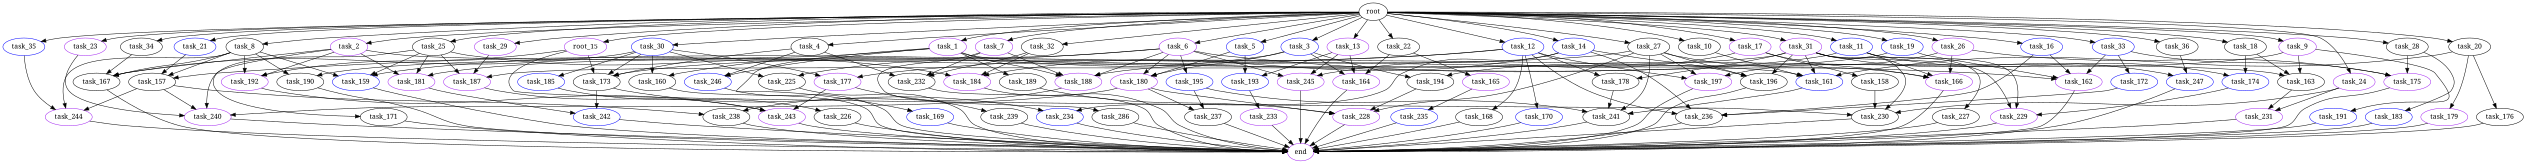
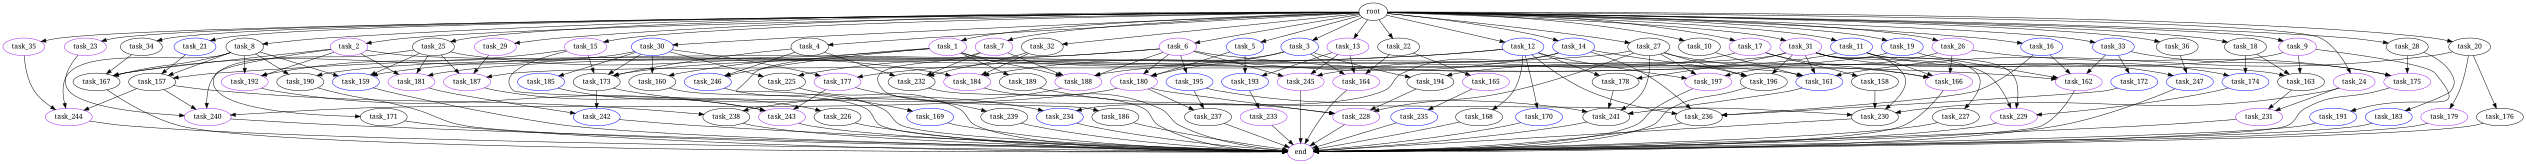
(24, 47) -> (24, 47)
(585, 47) -> (585, 47)
(1115, 117) -> (1115, 117)
